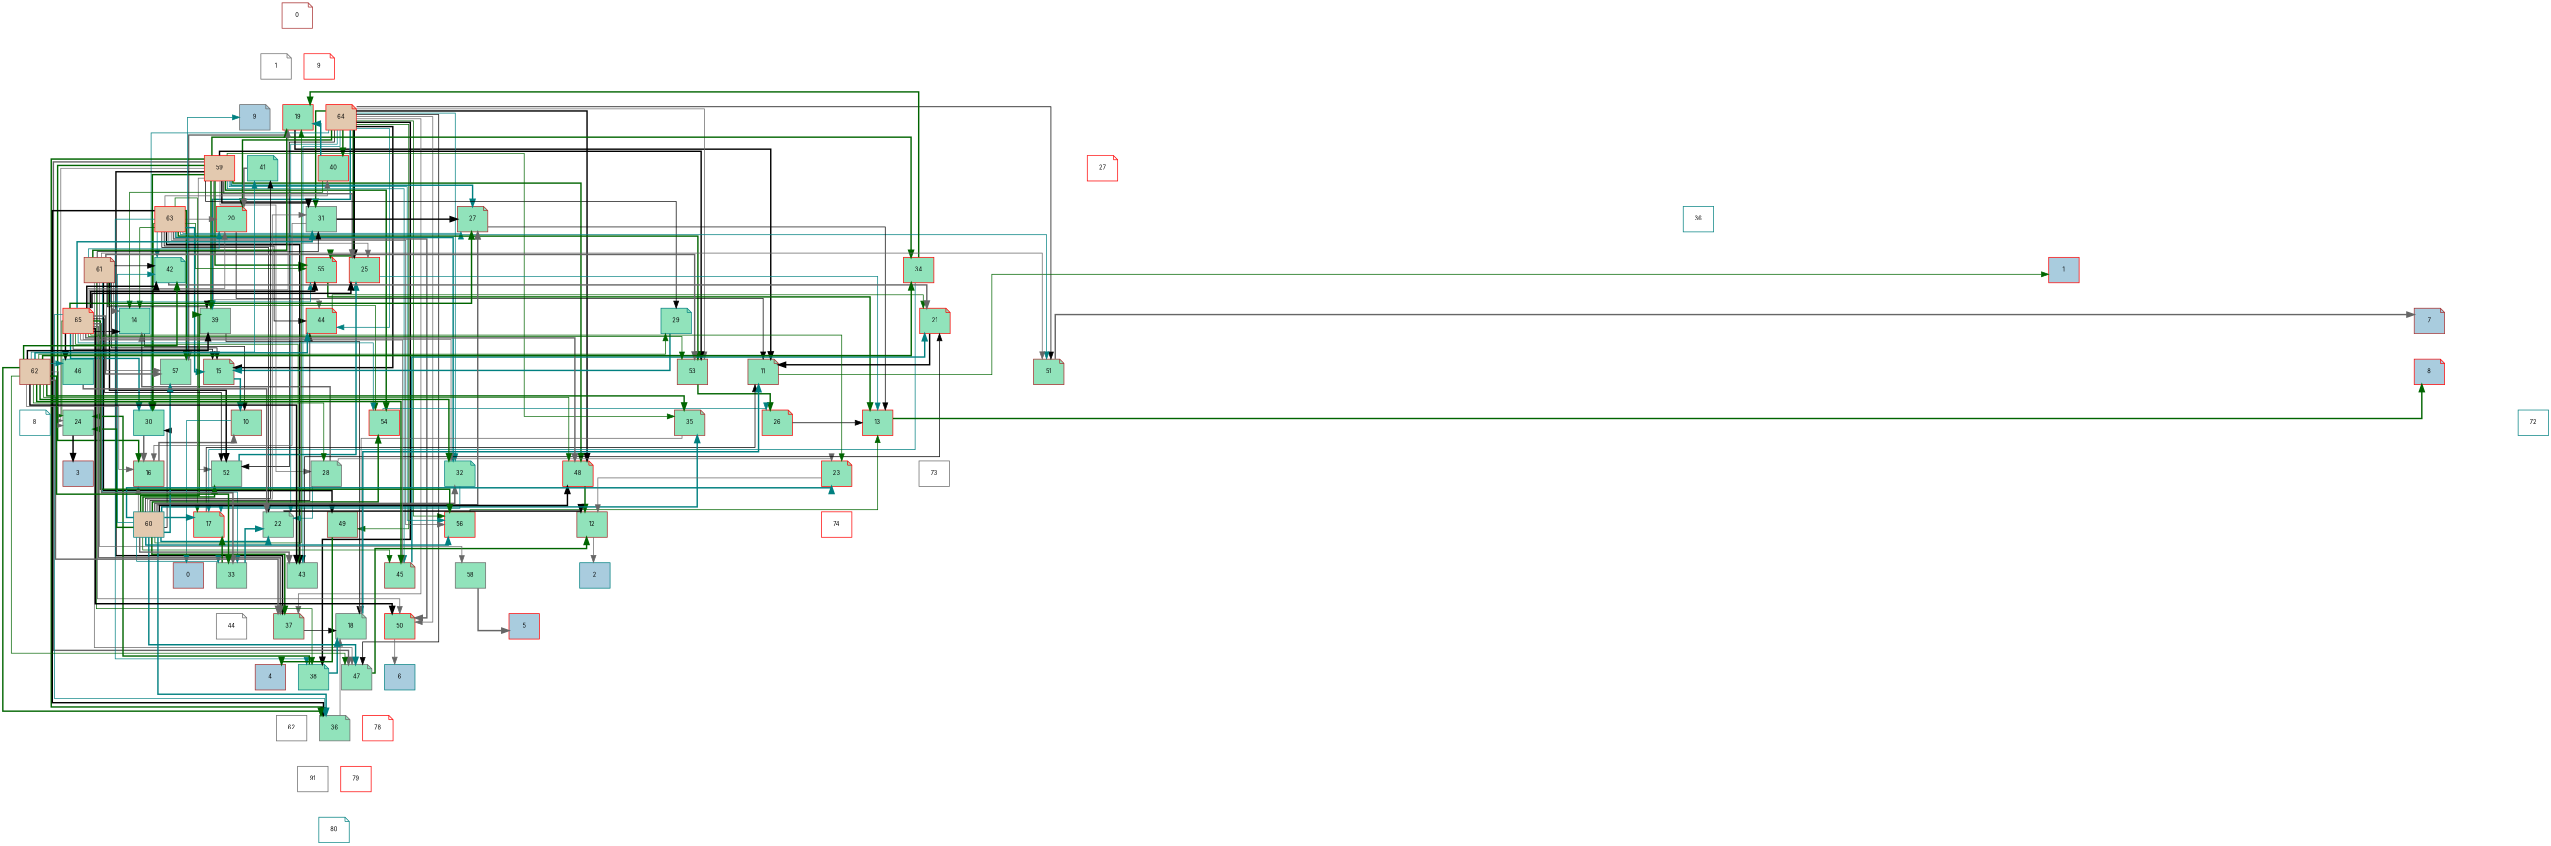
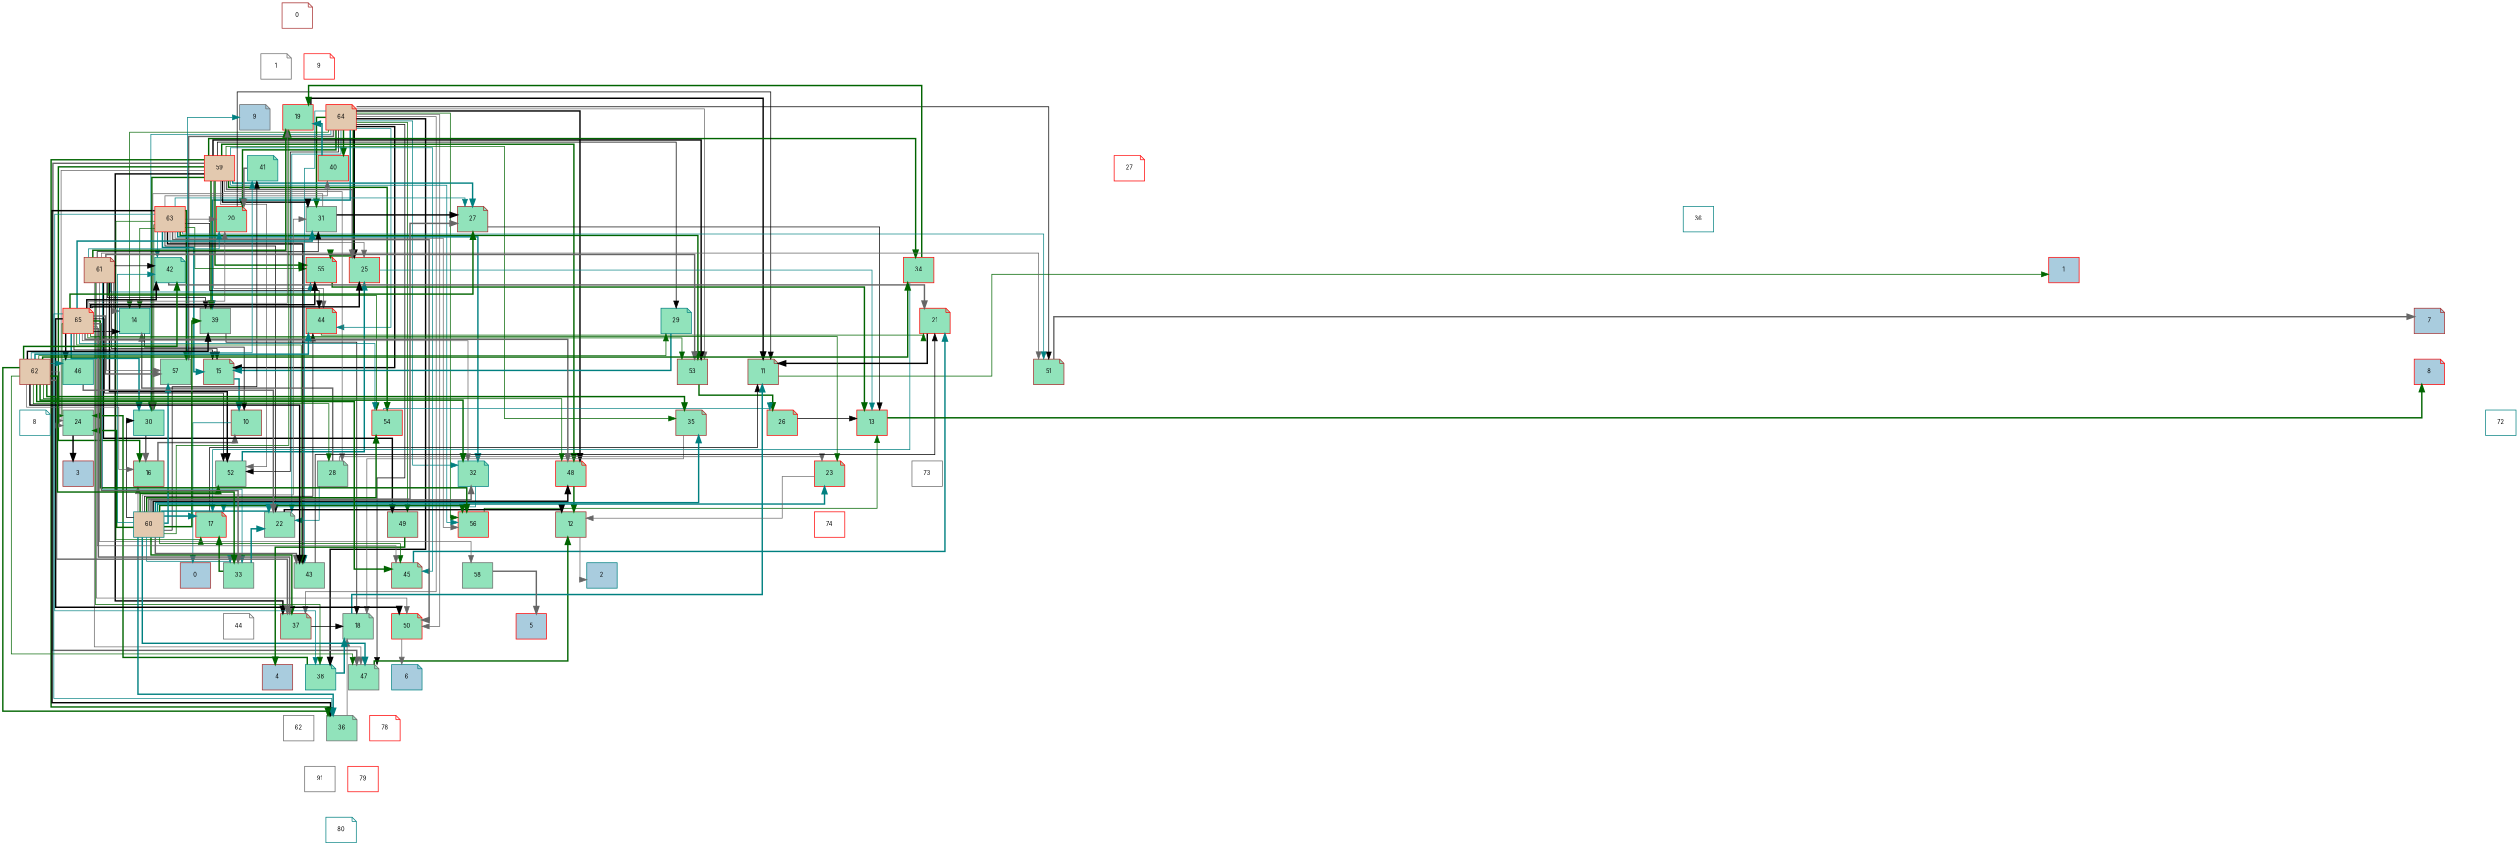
(162, 192) -> (146, 132)
(189, 193) -> (189, 169)
(292, 401) -> (159, 194)
(294, 545) -> (308, 505)
(400, 677) -> (407, 677)
